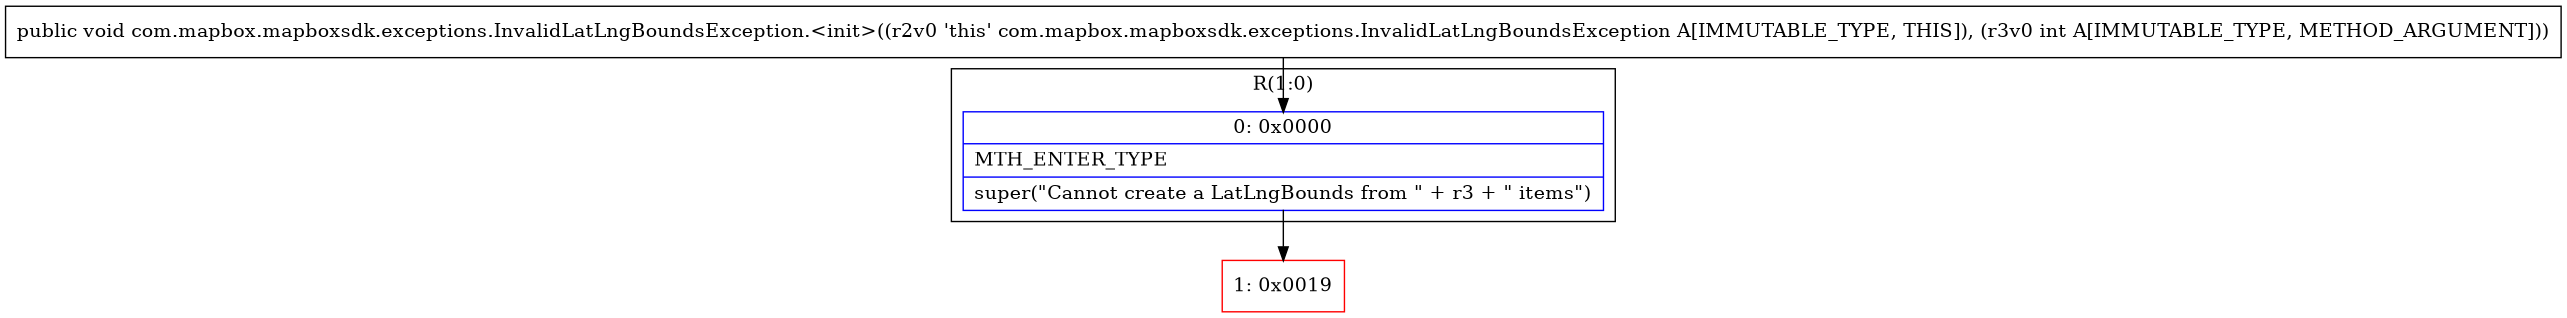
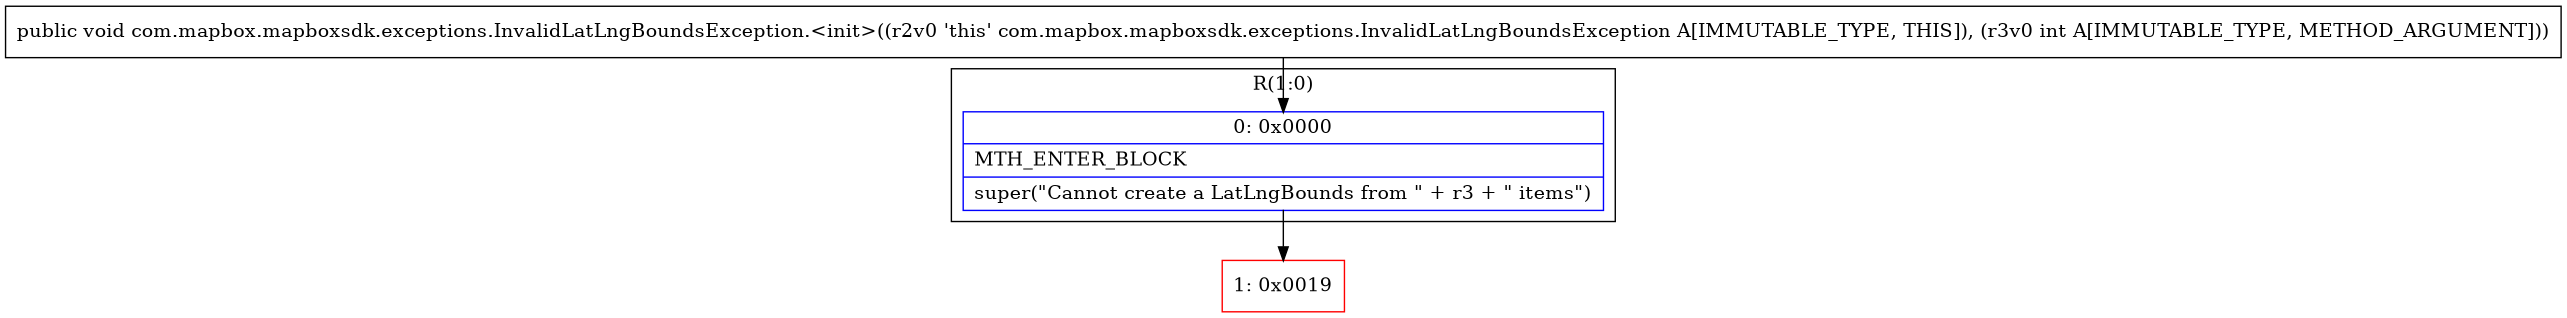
(1072, 160) -> (1081, 160)
